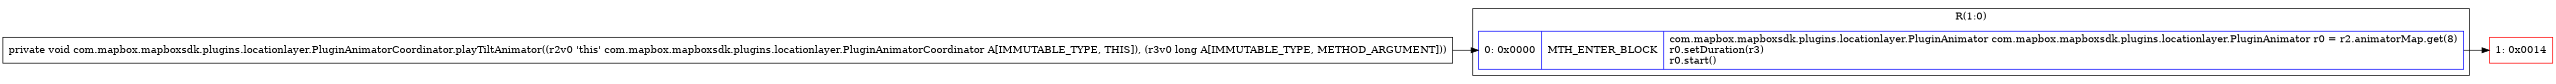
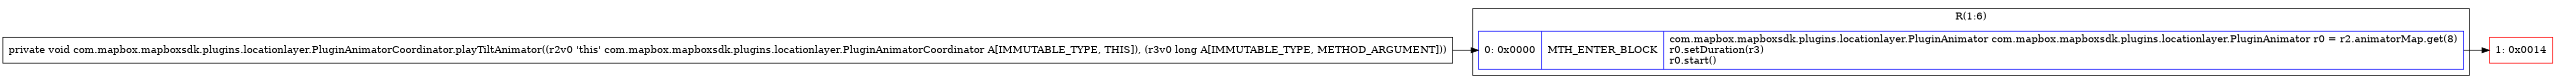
(1971, 17) -> (1971, 17)
